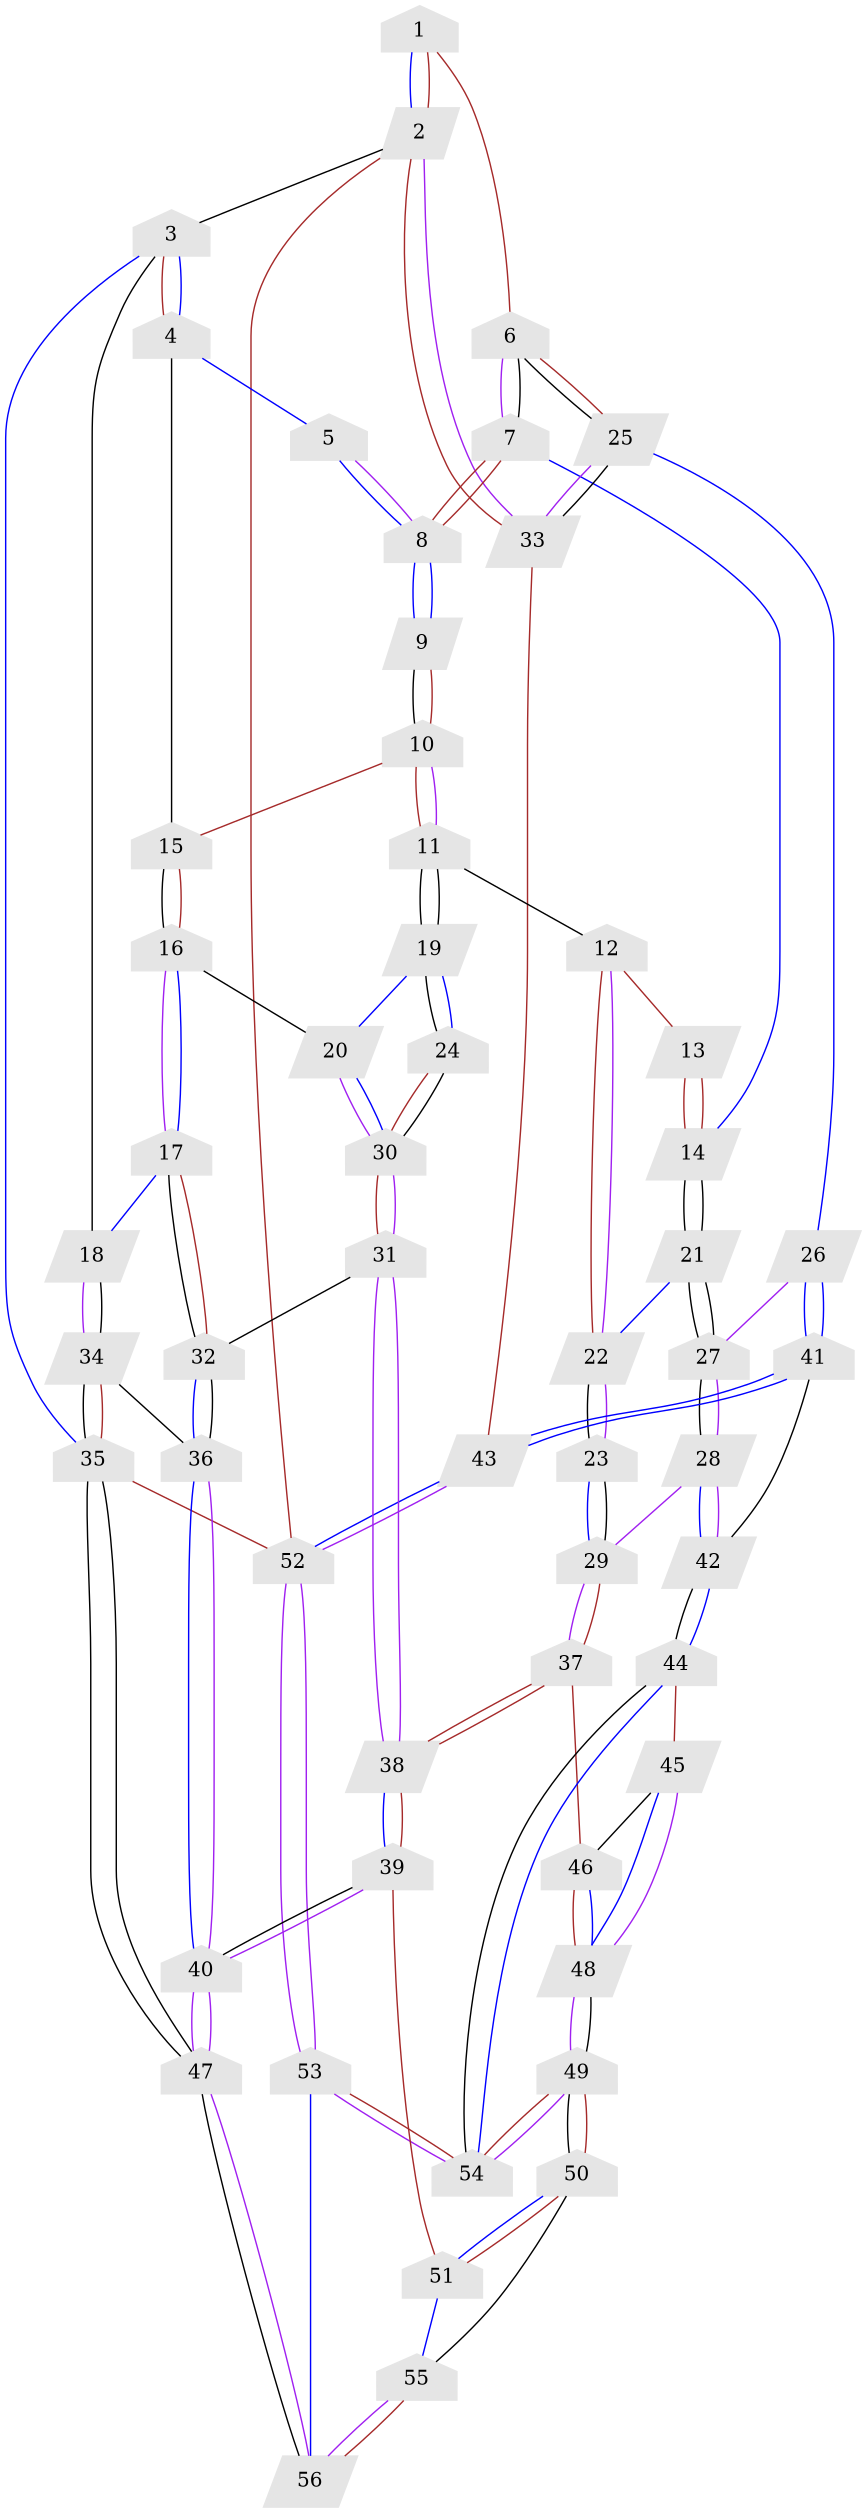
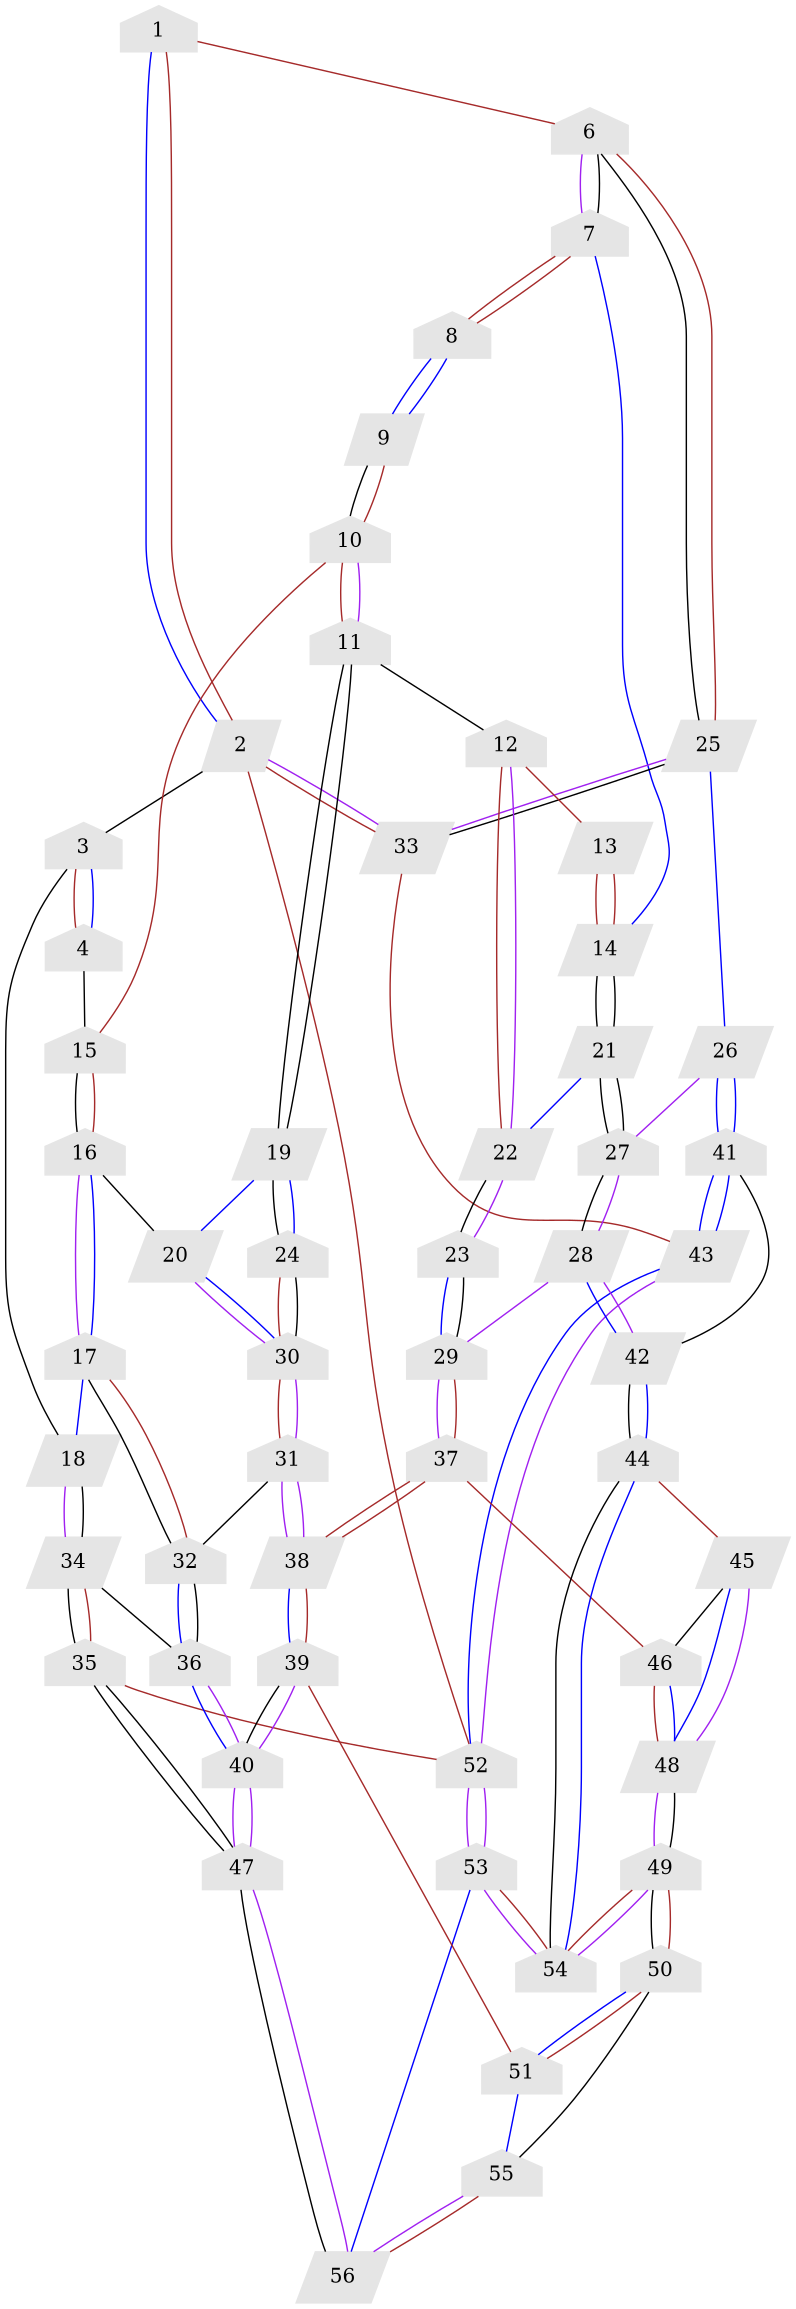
(329, 440) -> none
(6, 833) -> none
